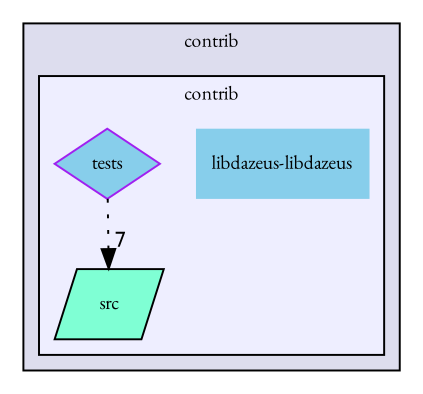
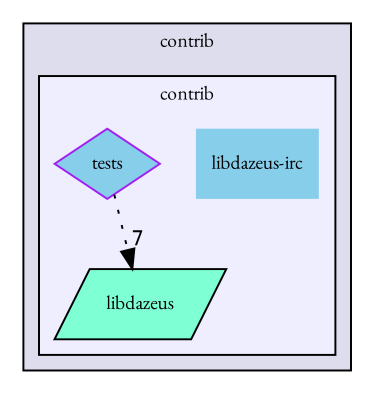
(283, 164) -> (257, 164)
(109, 304) -> (140, 304)
